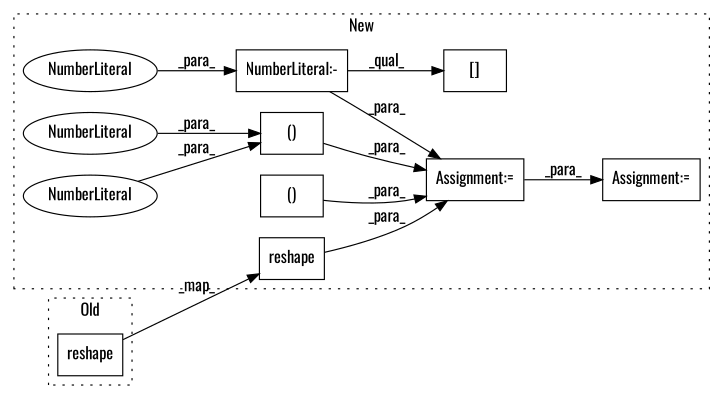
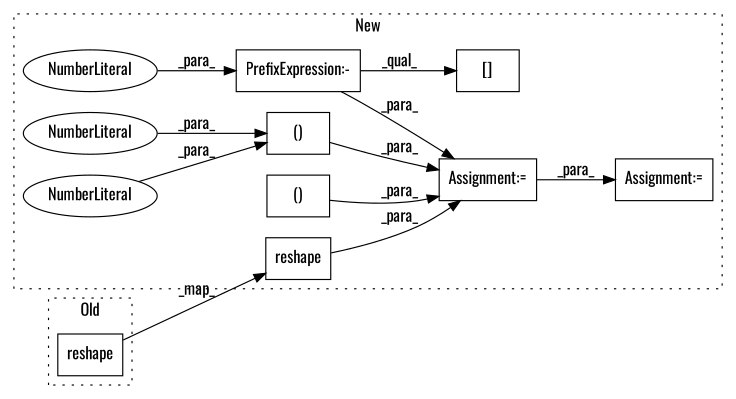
(292, 71) -> (298, 71)
